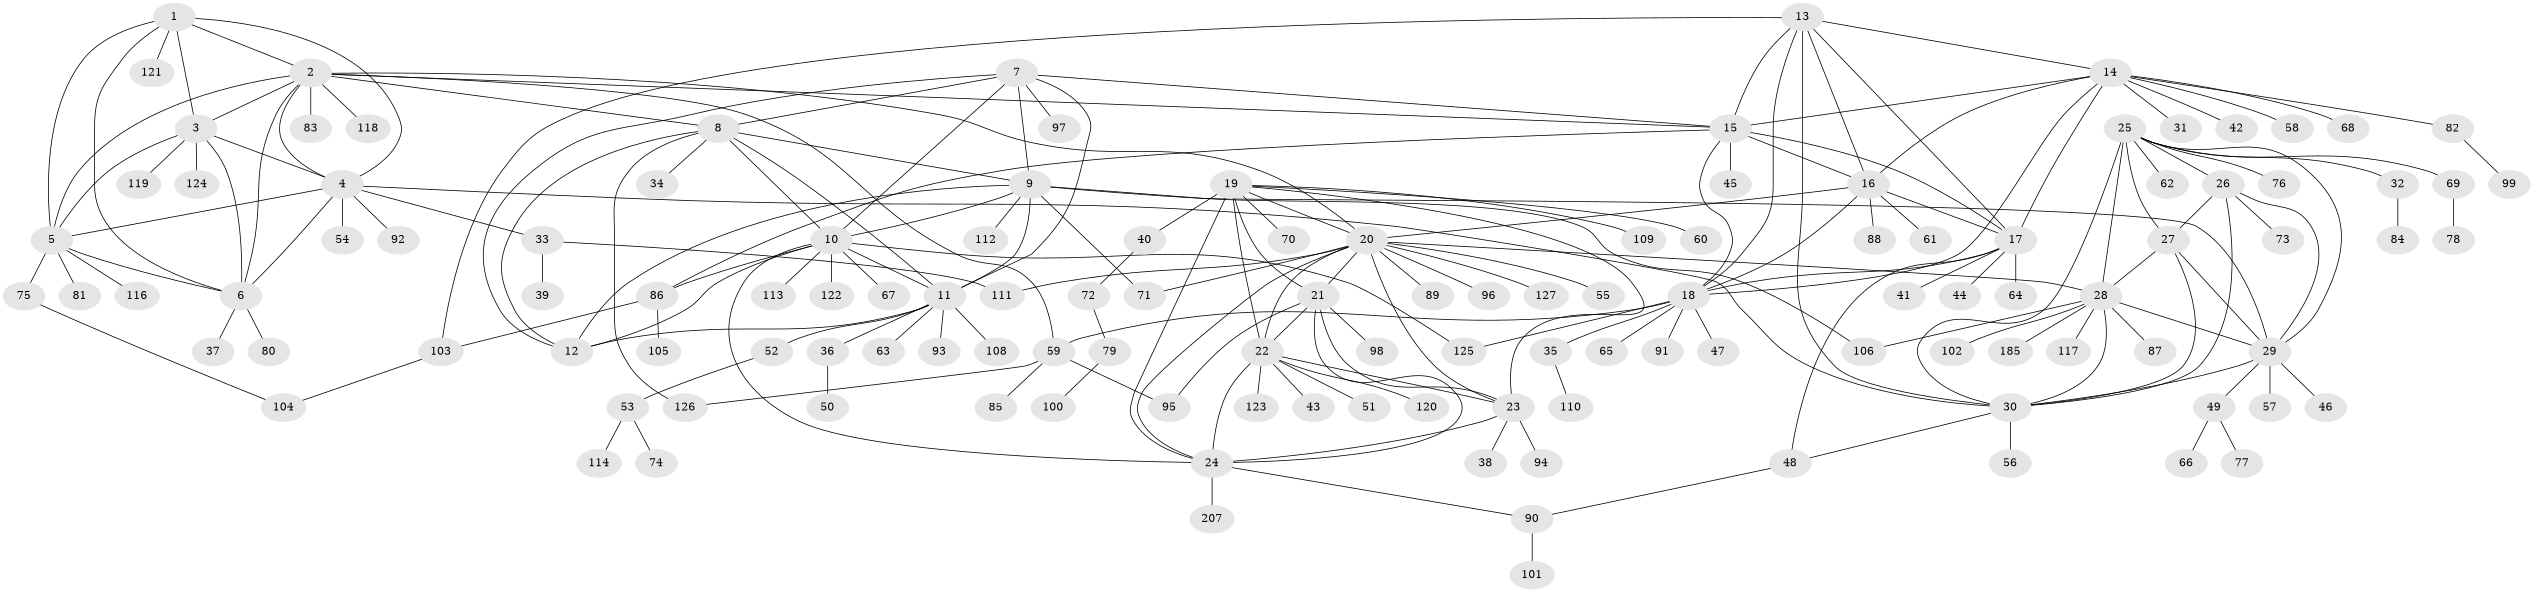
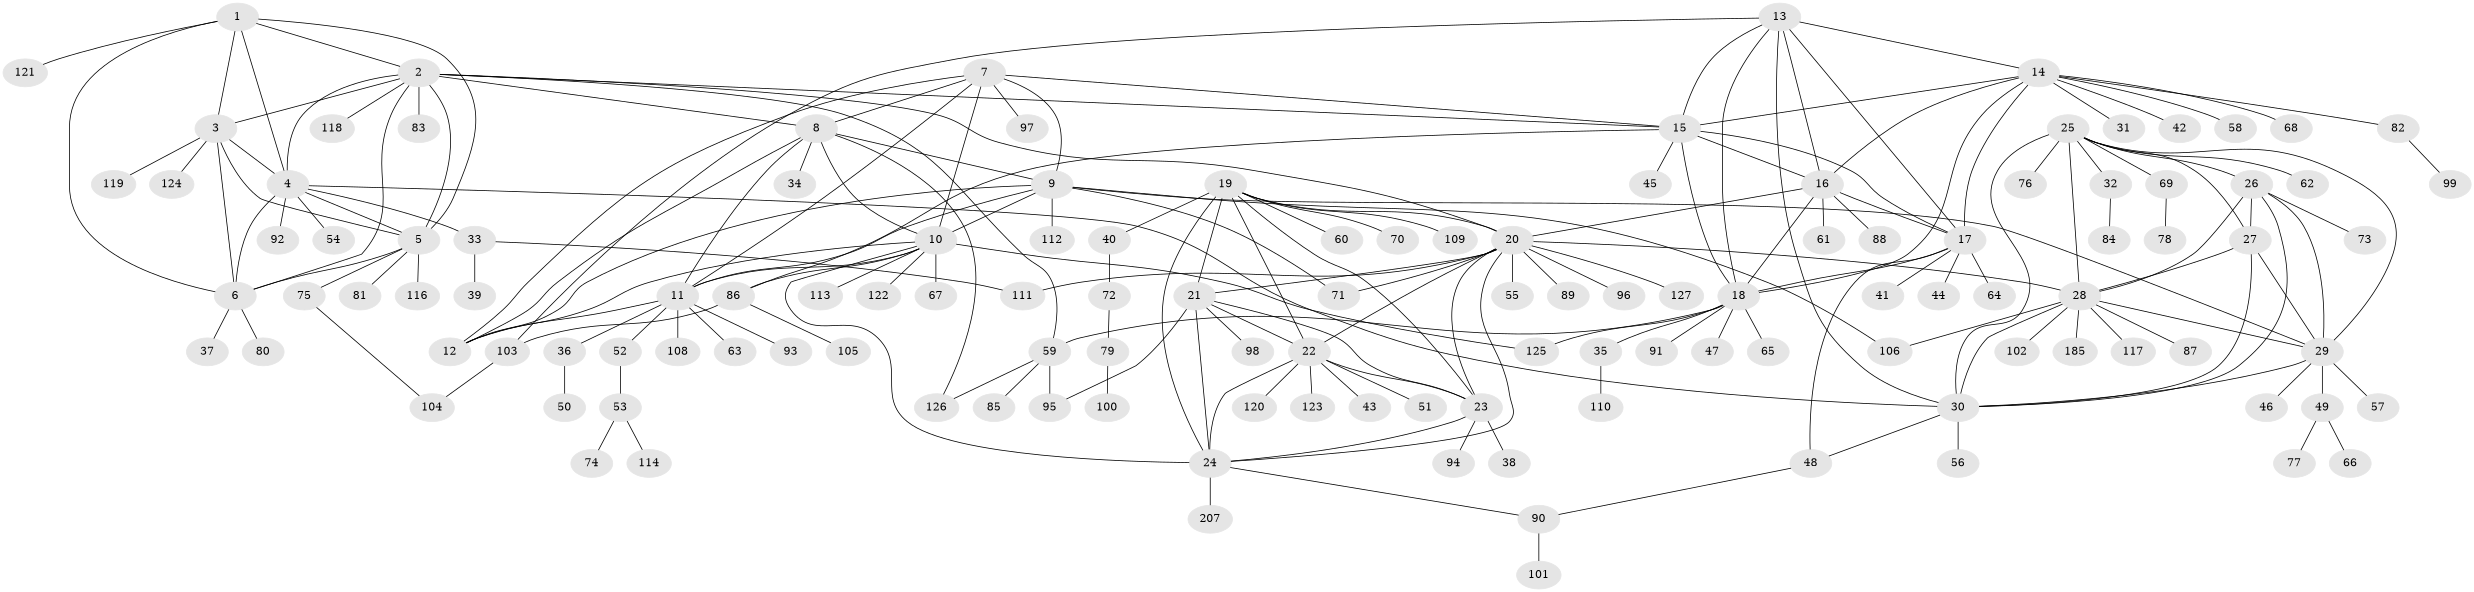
none -> (2182, 261)
